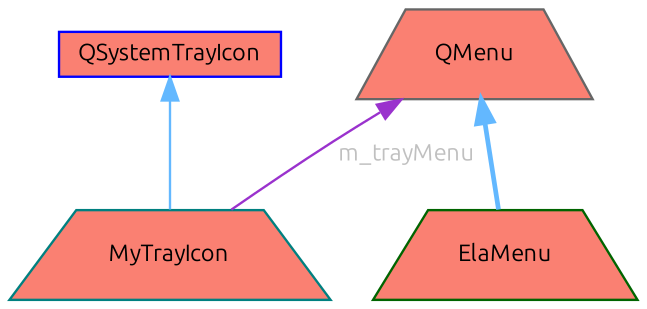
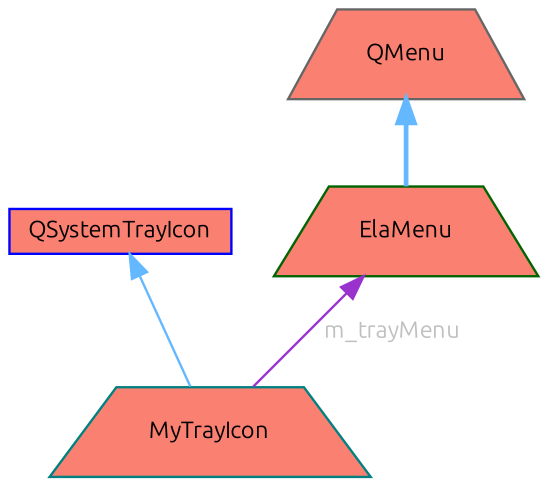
(305, 160) -> (300, 340)
